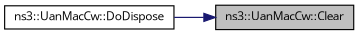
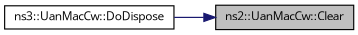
(285, 17) -> (285, 17)
